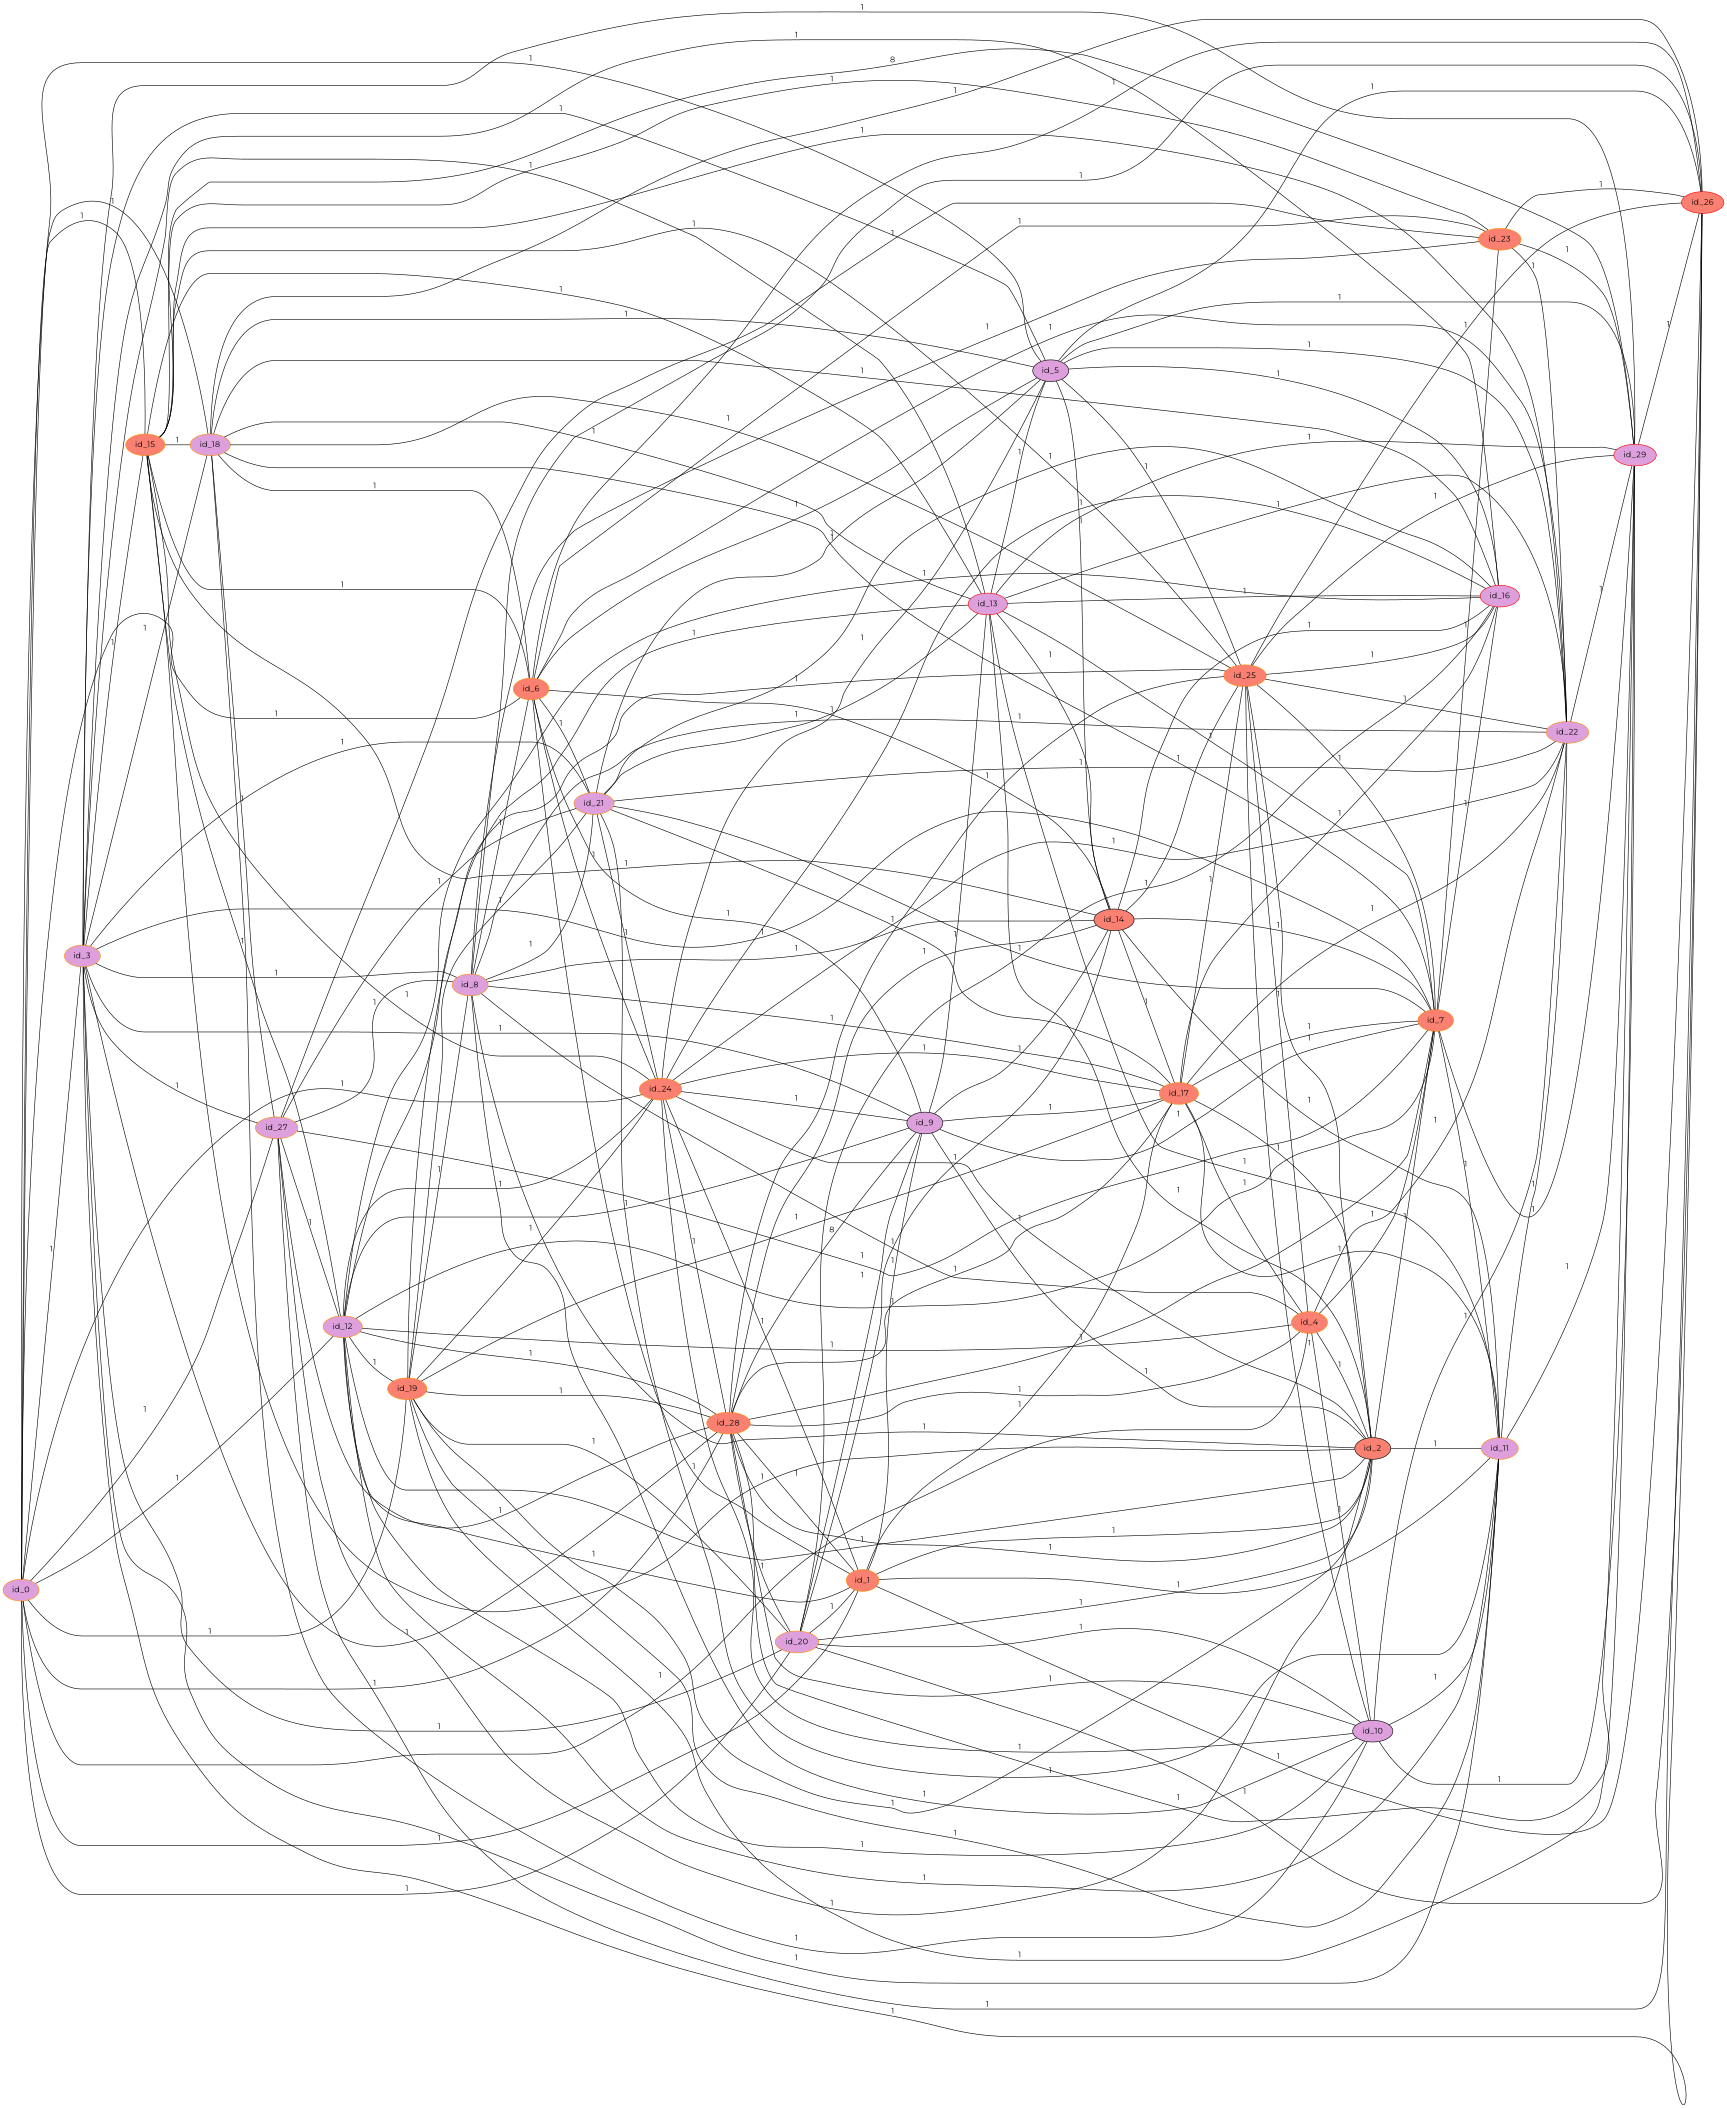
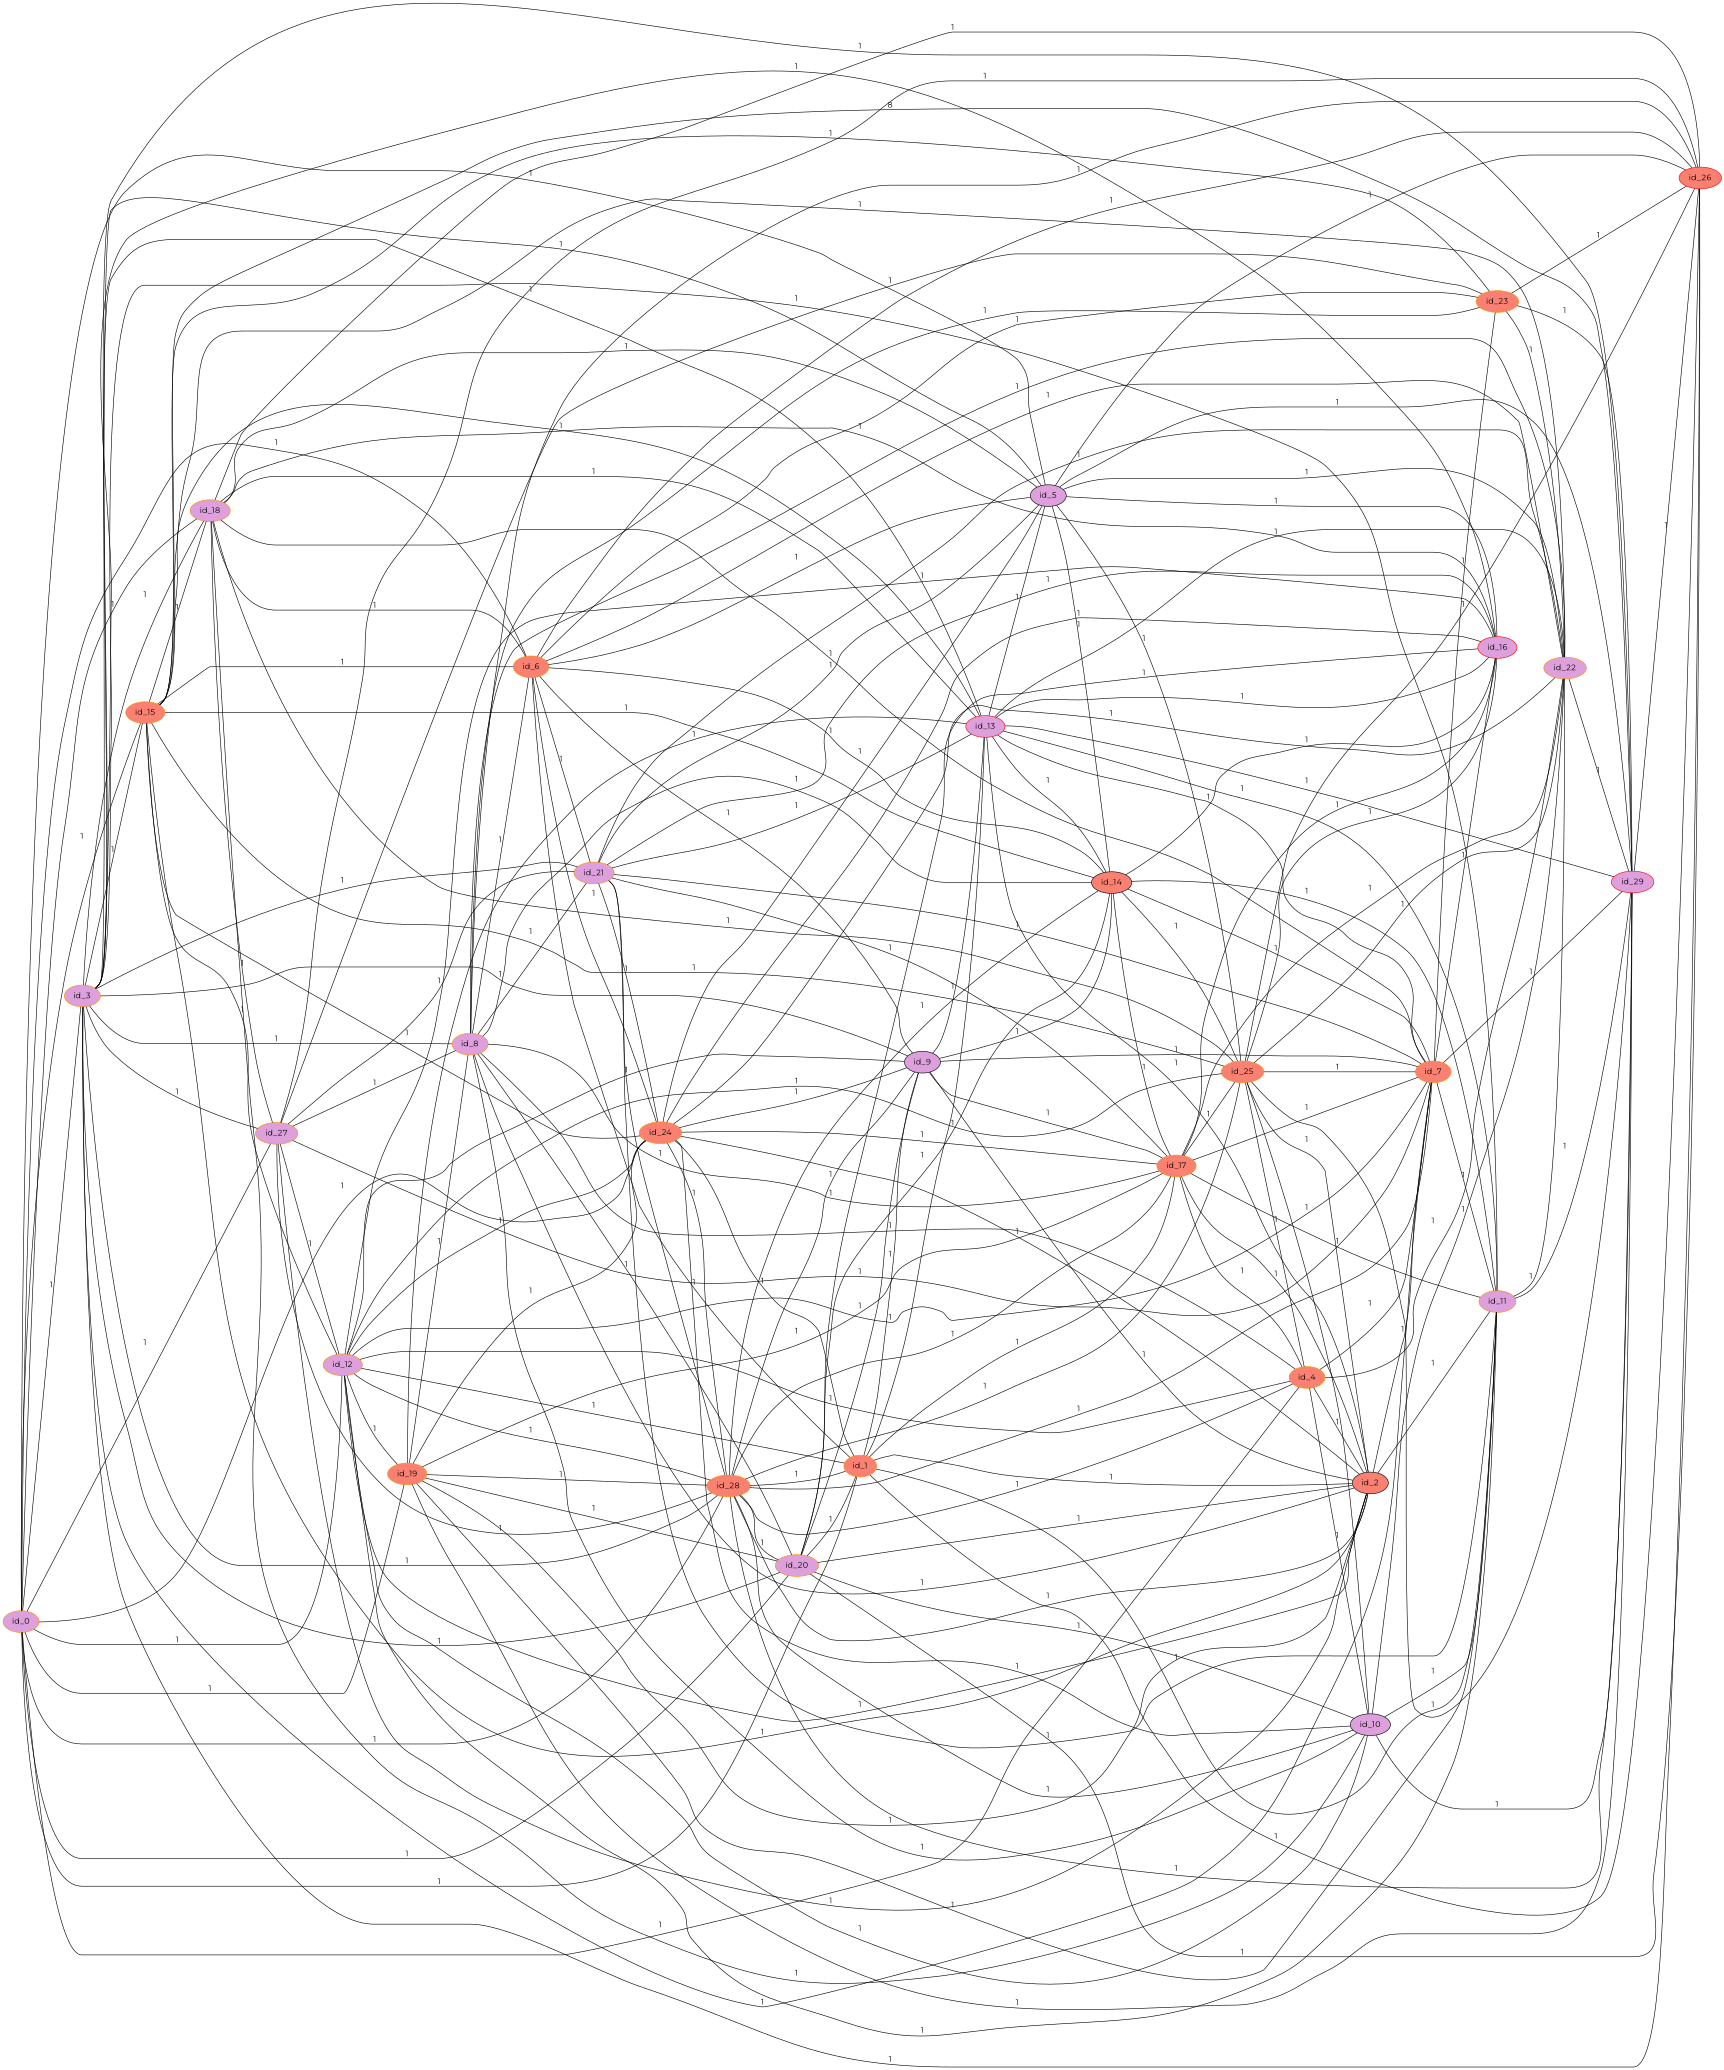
(441, 1071) -> (645, 1181)
none -> (951, 1120)
(832, 1230) -> (831, 1175)
none -> (645, 1298)
